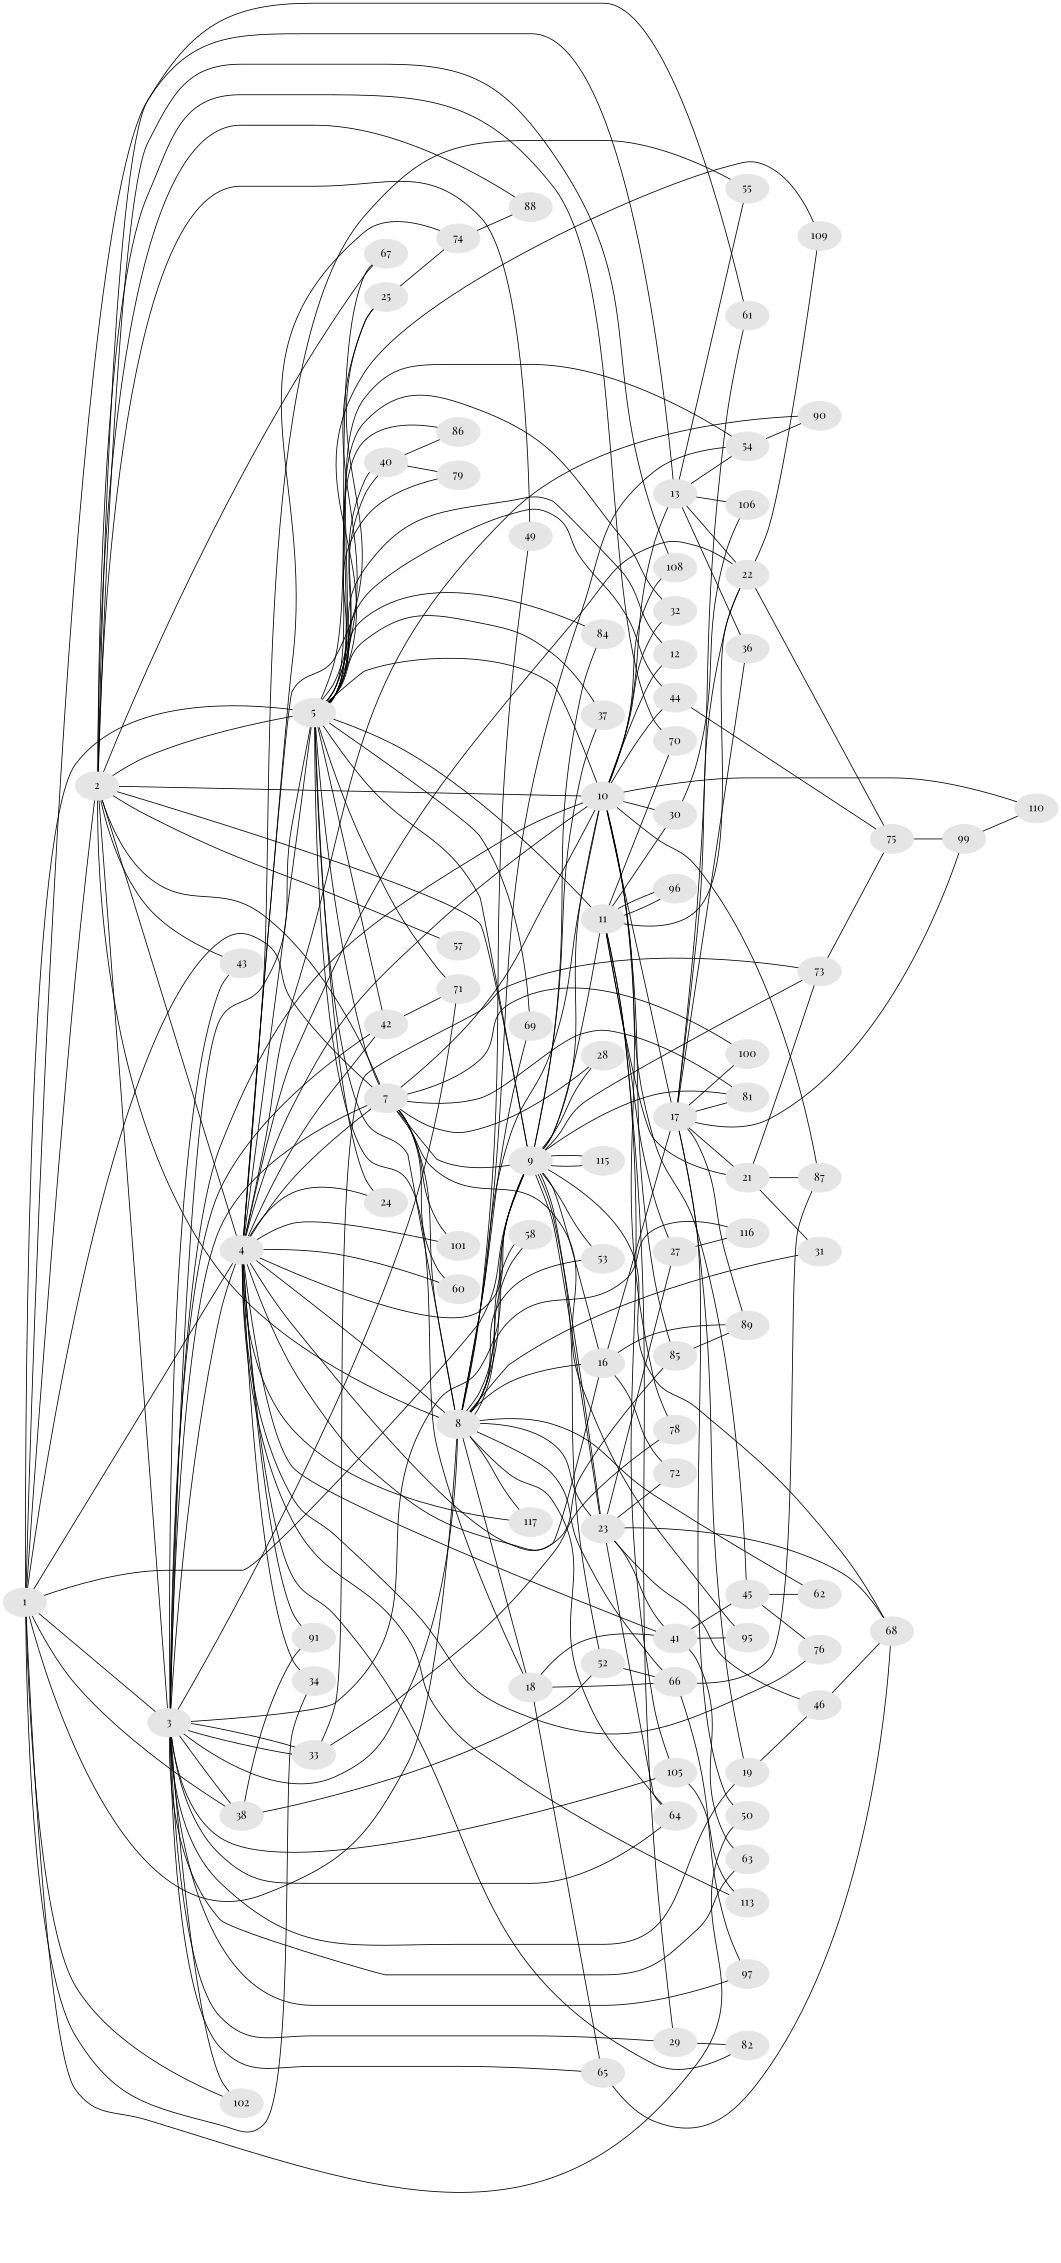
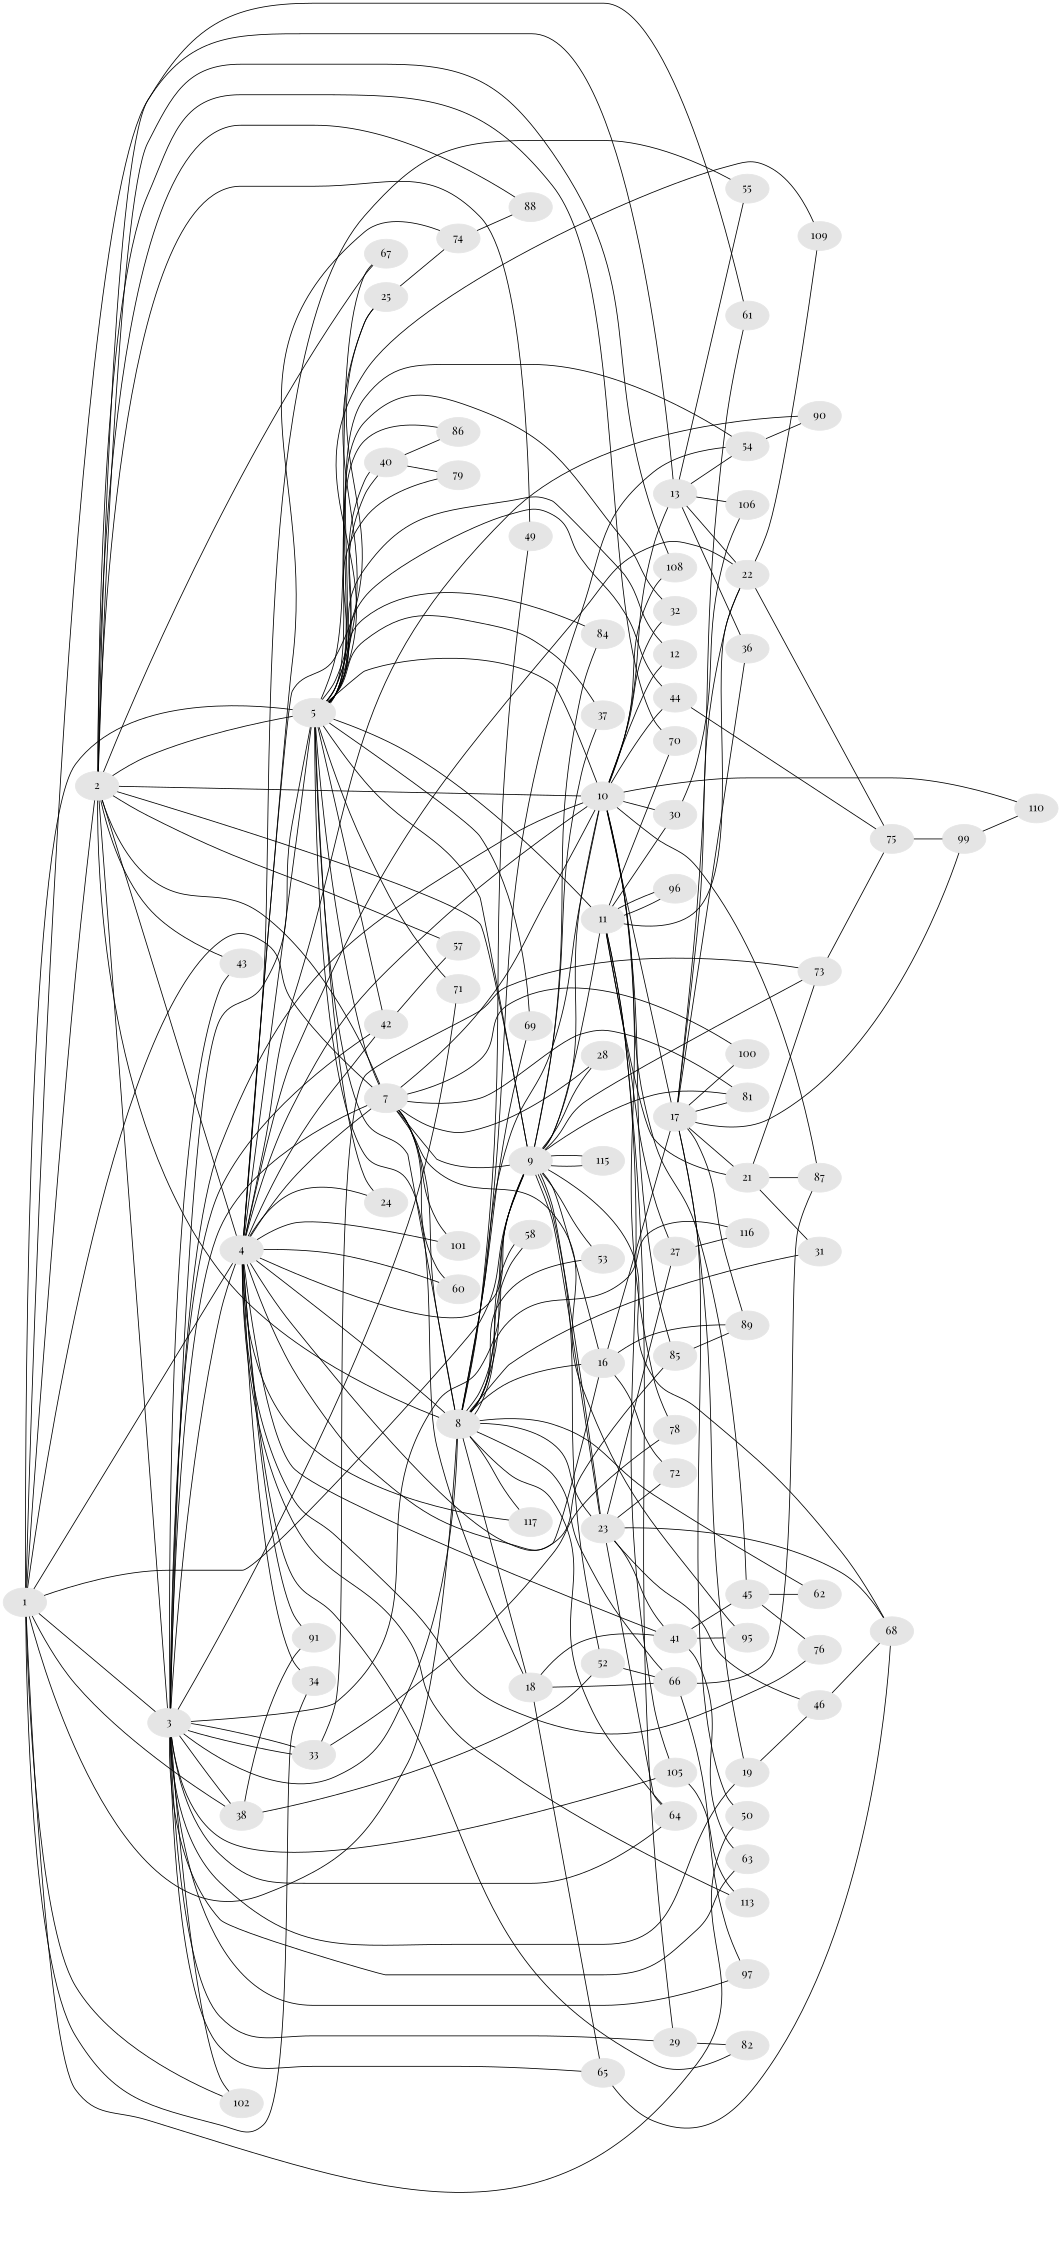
(422, 1007) -> (421, 985)
